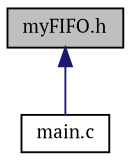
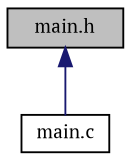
(65, 28) -> (65, 28)
